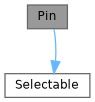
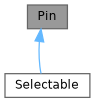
(56, 45) -> (39, 58)
